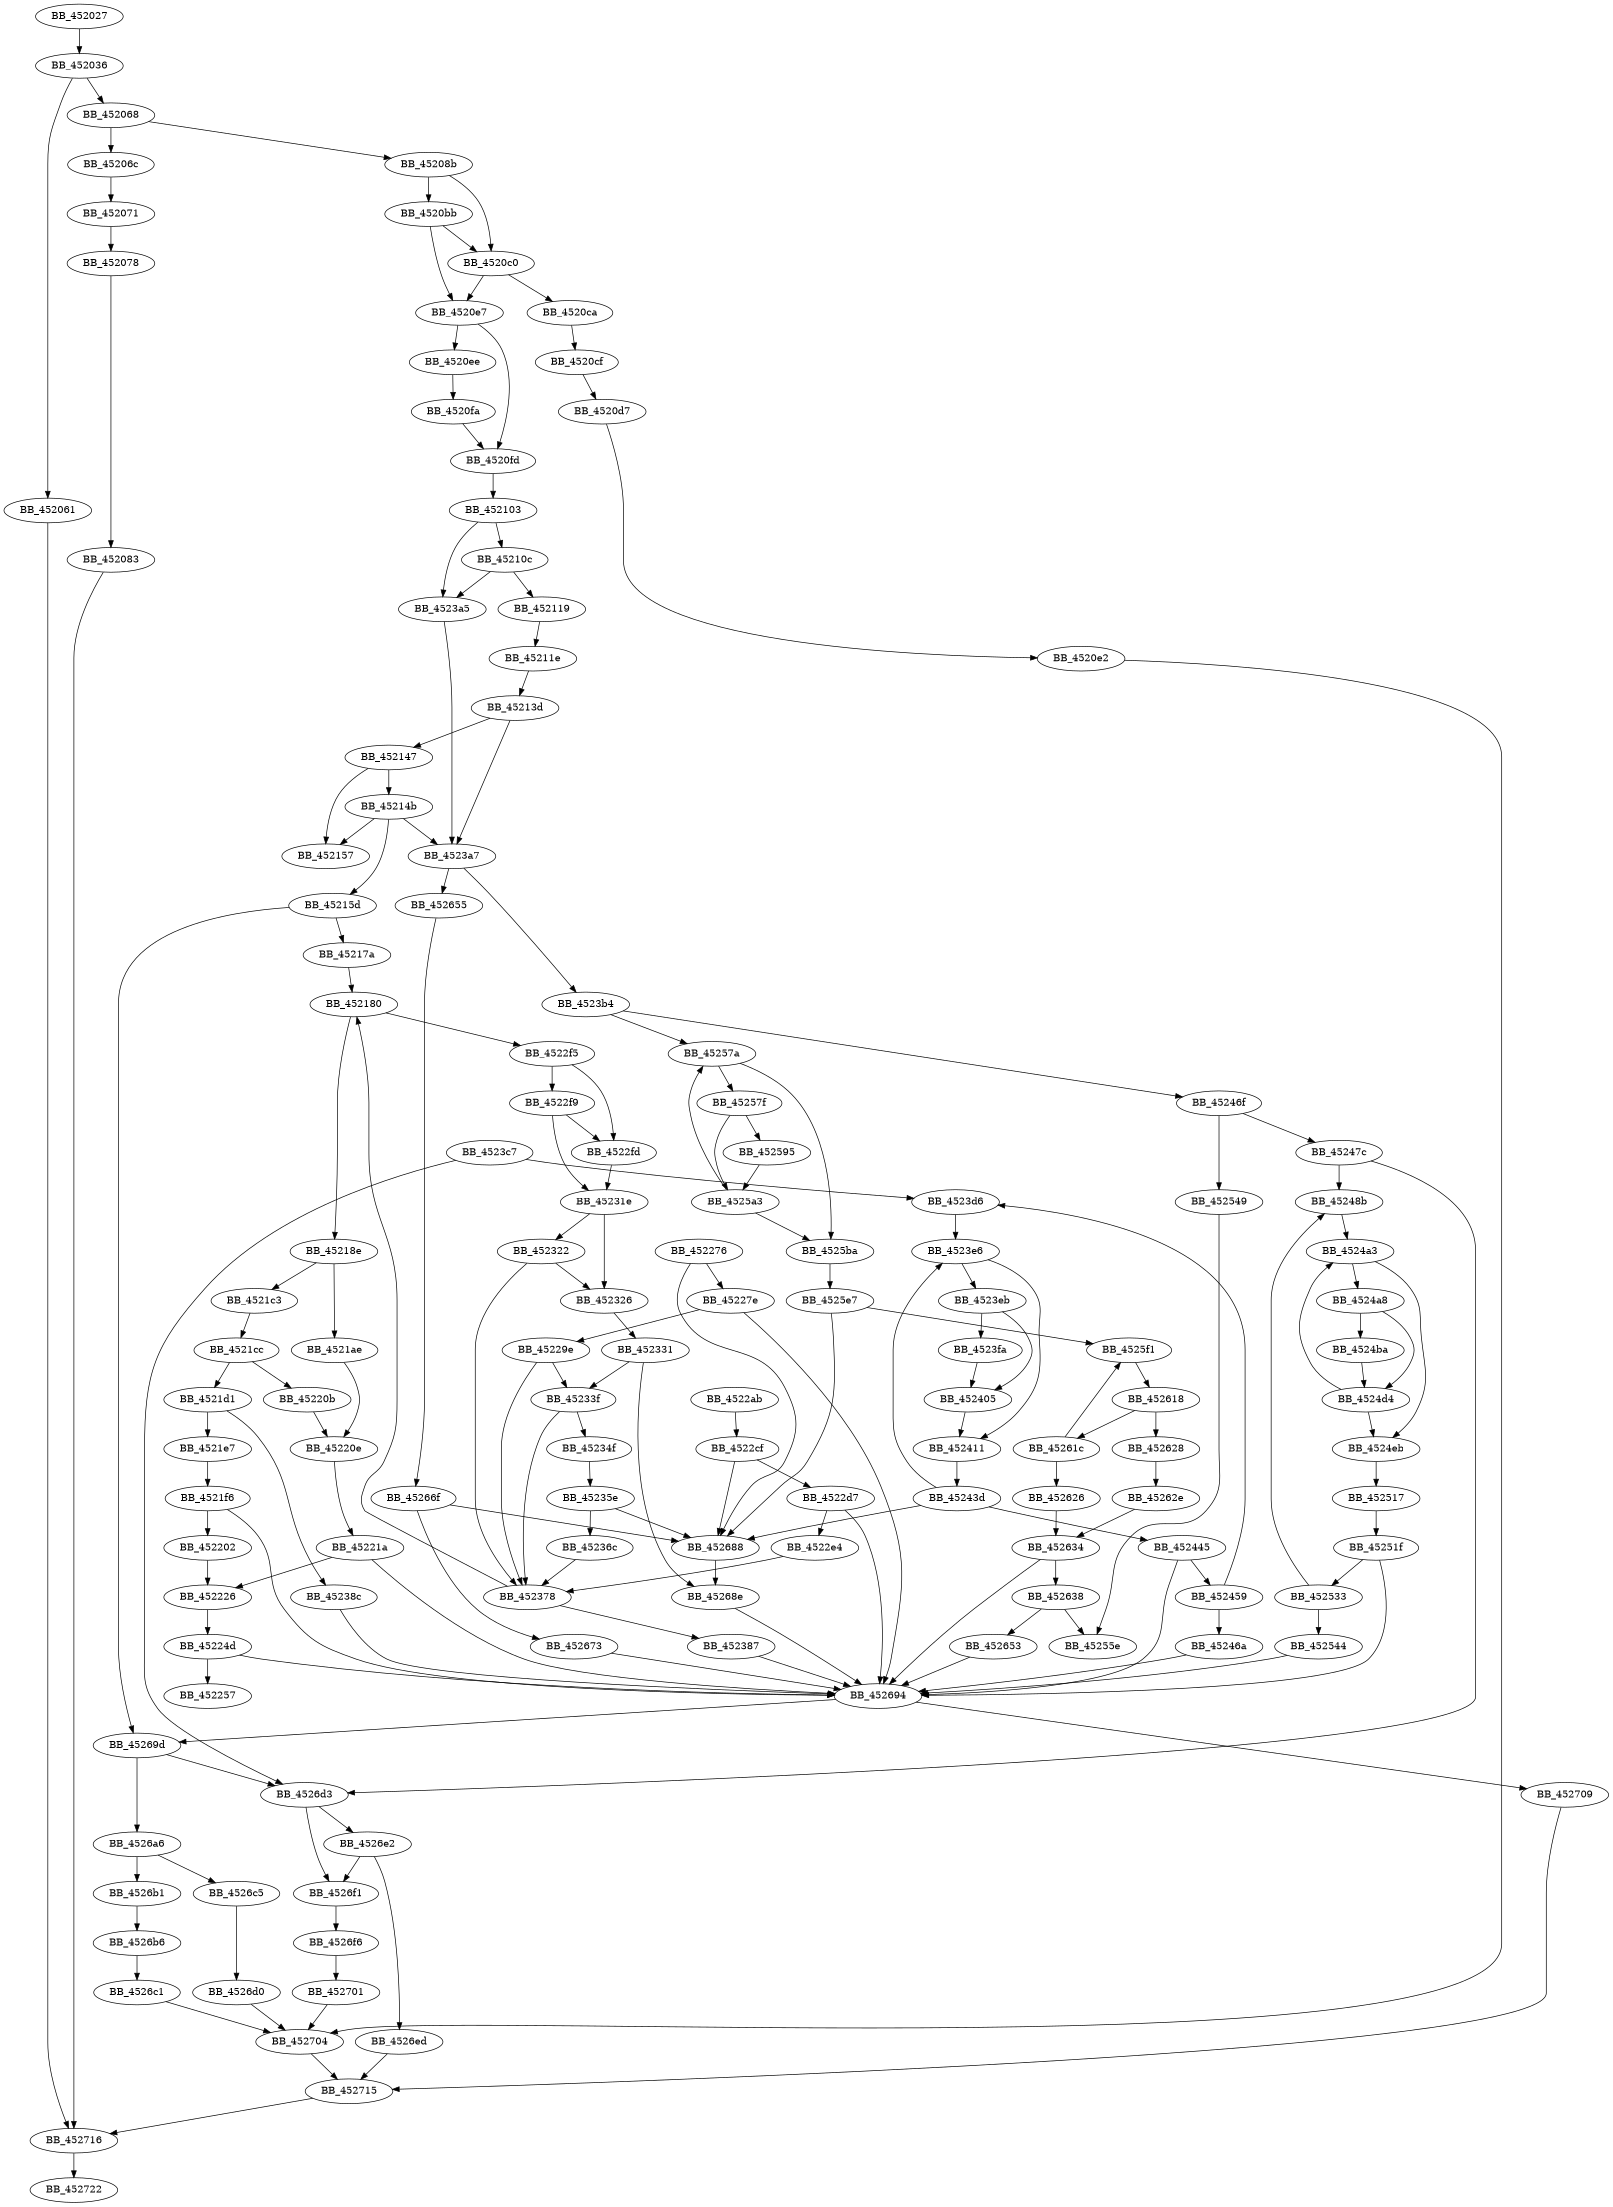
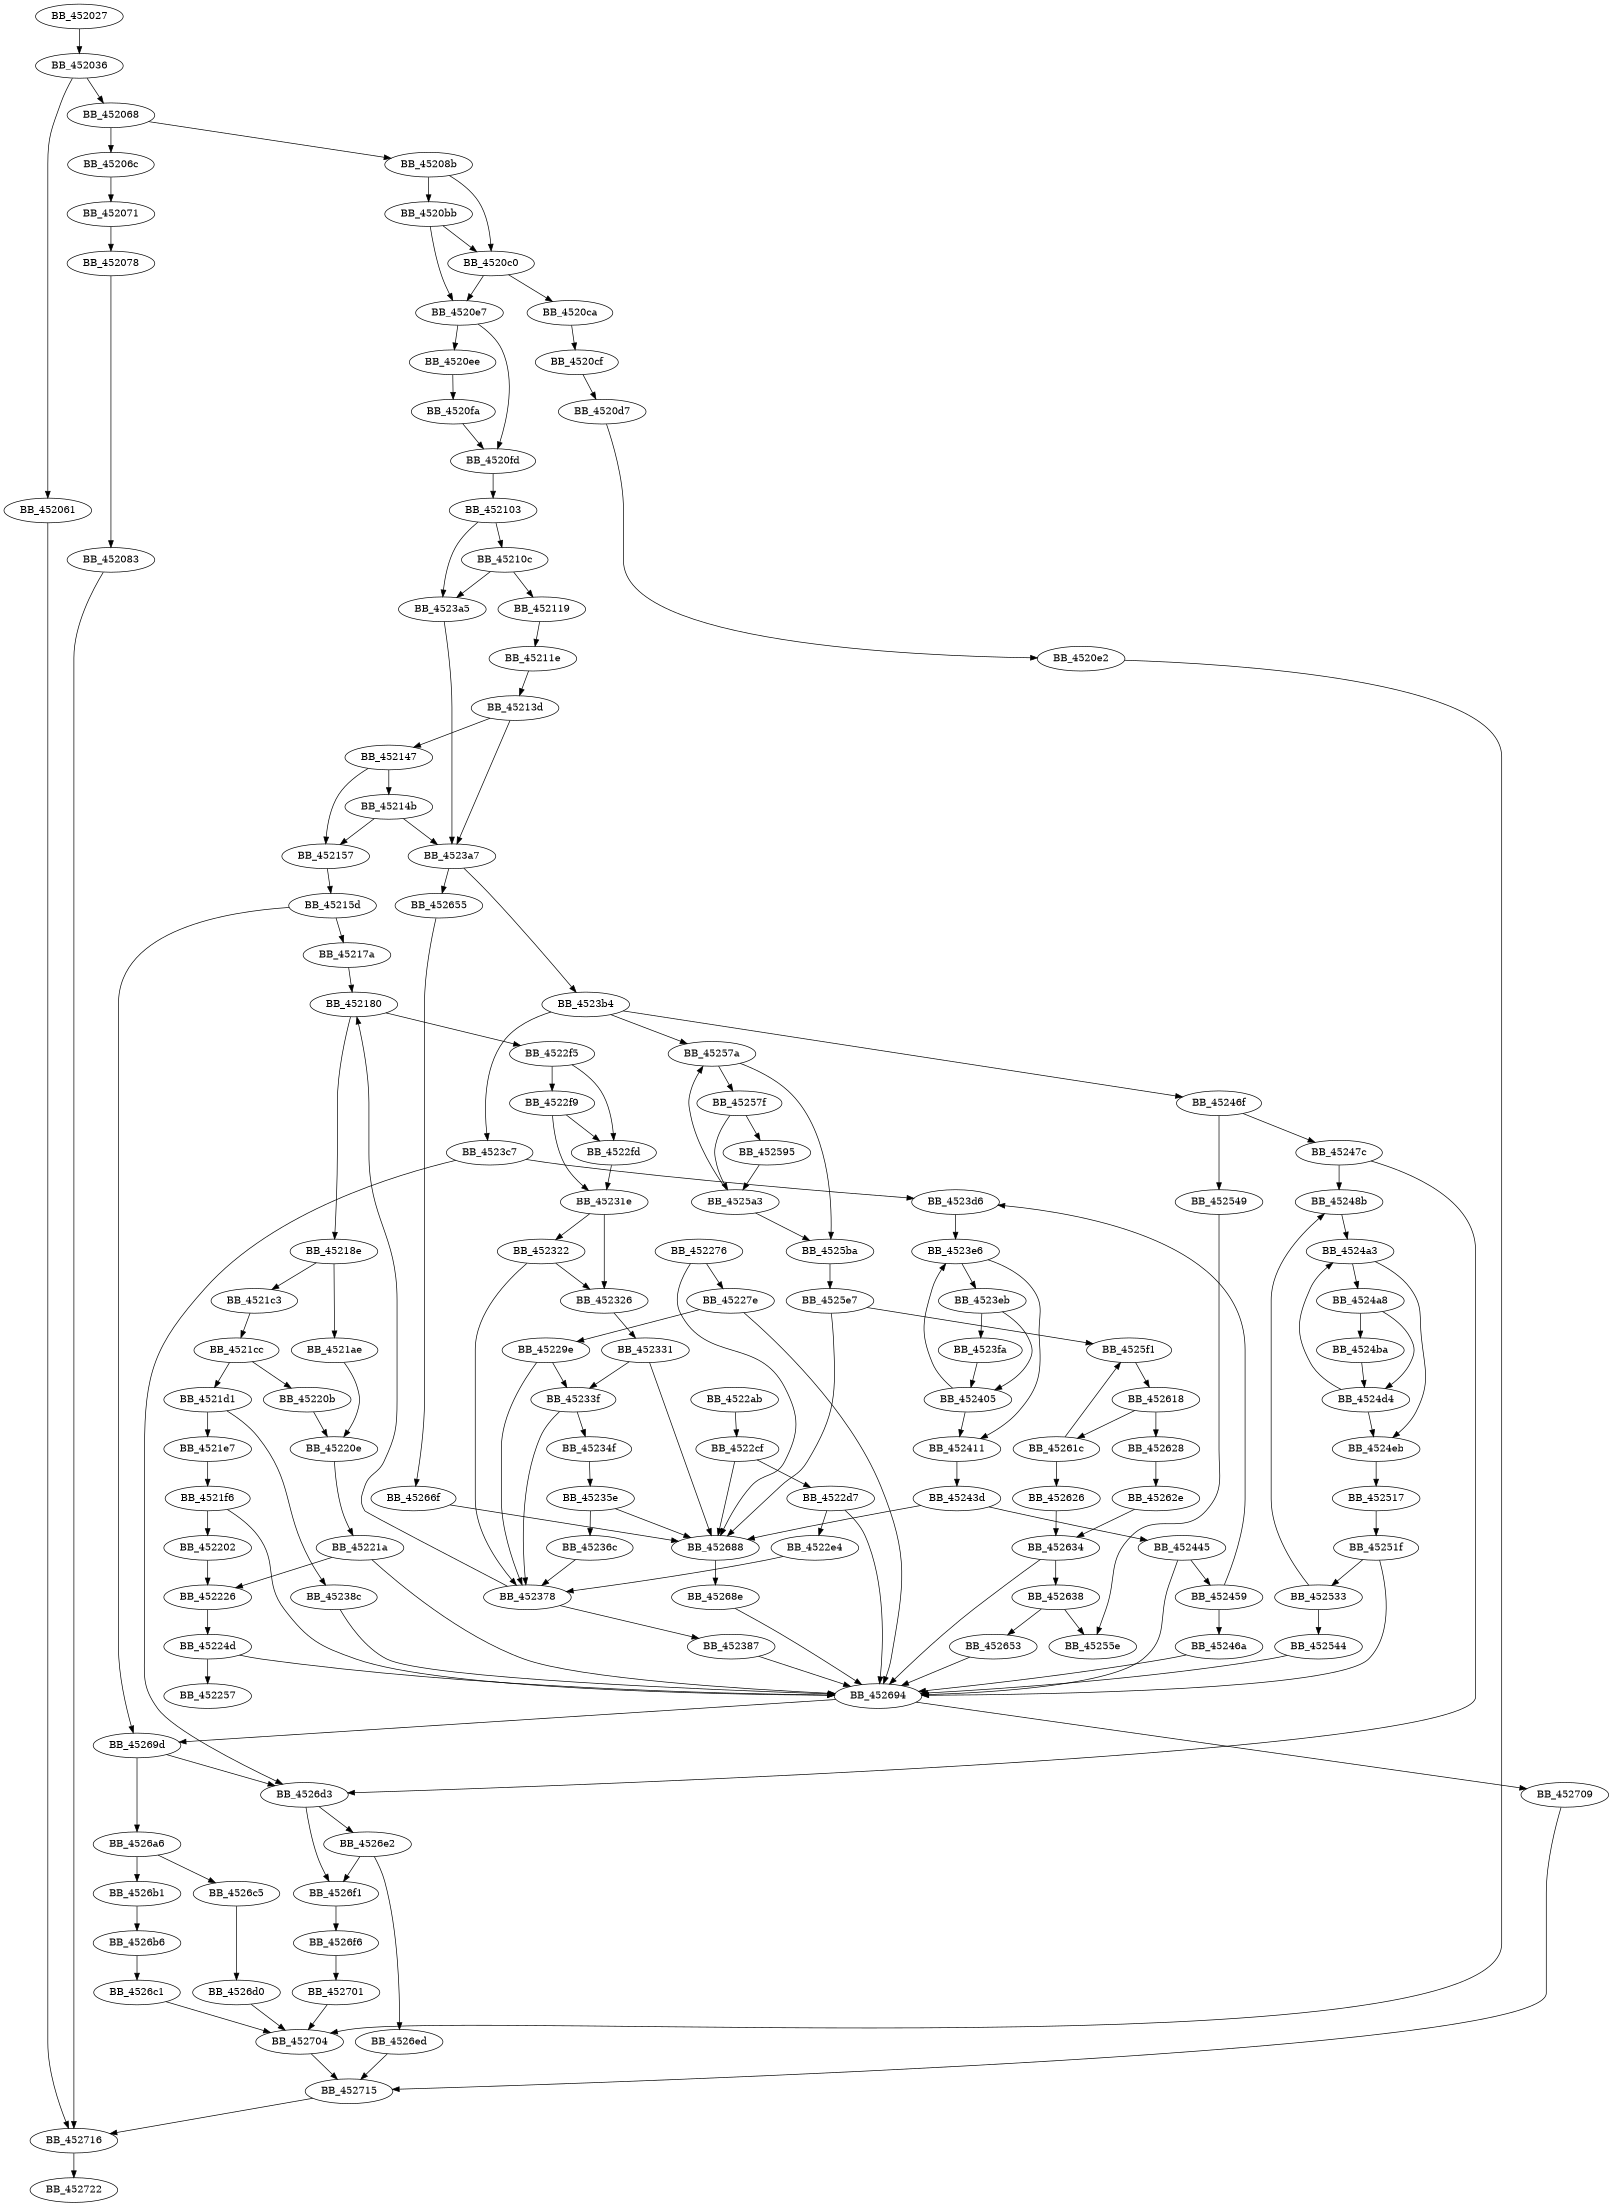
(381, 859) -> (329, 878)
none -> (494, 1058)
(893, 1379) -> (924, 1331)
(641, 1480) -> (679, 1446)
(574, 1647) -> none
